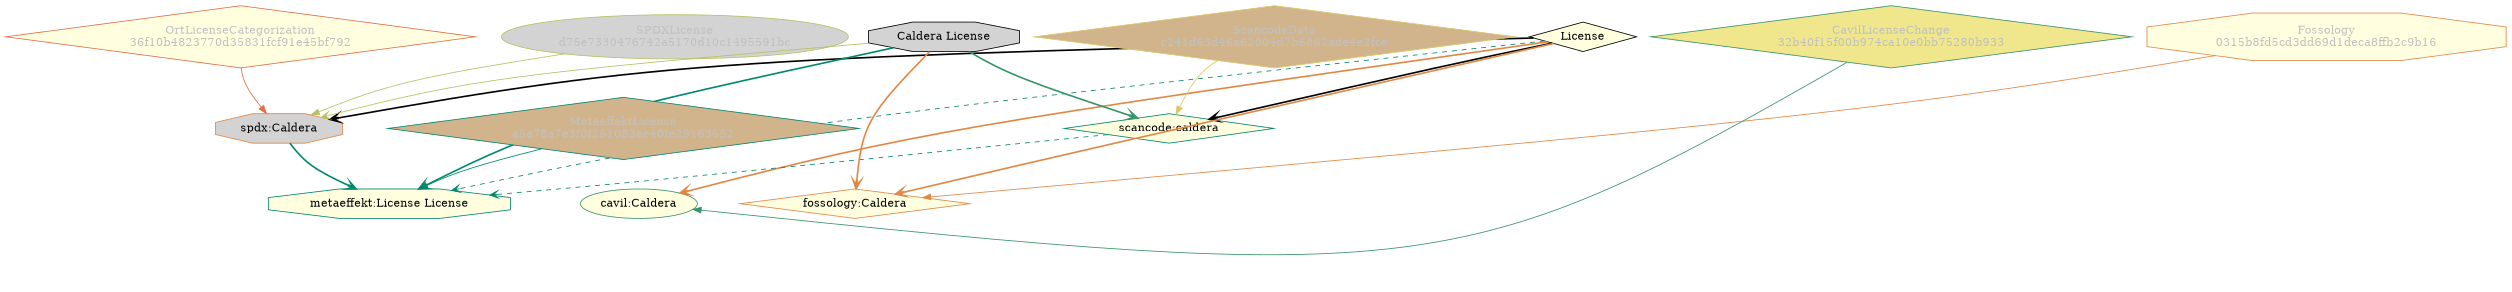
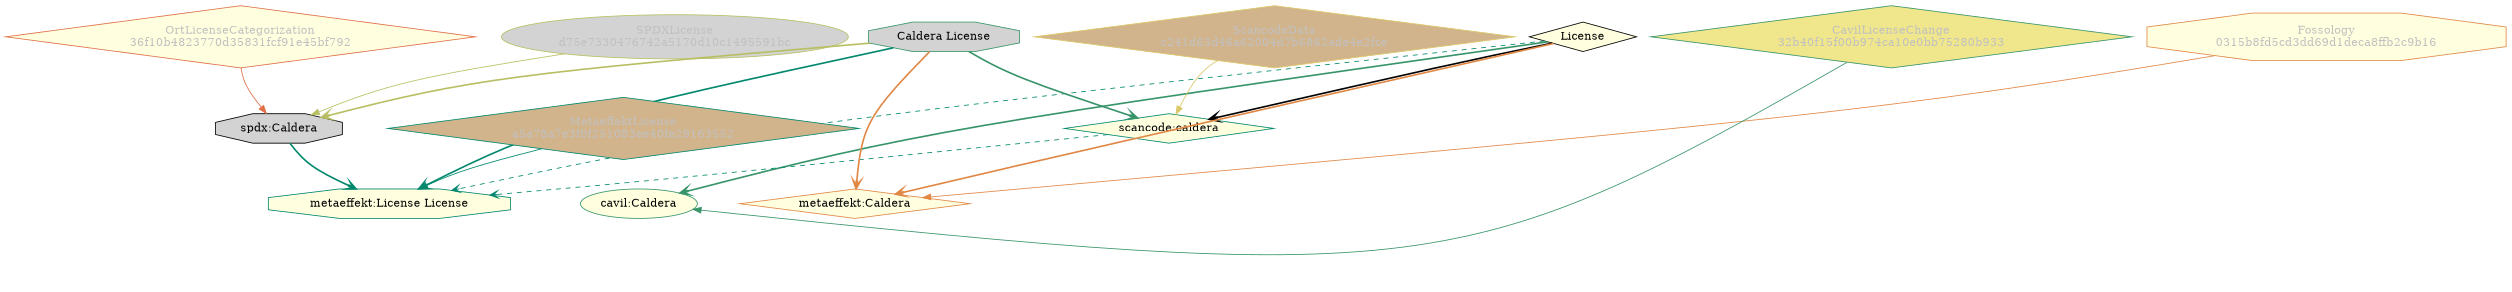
(944, 37) -> (944, 37)
(934, 55) -> none
(598, 68) -> (598, 68)
(1116, 104) -> (1116, 104)
(279, 128) -> (279, 128)
(855, 204) -> (855, 204)
